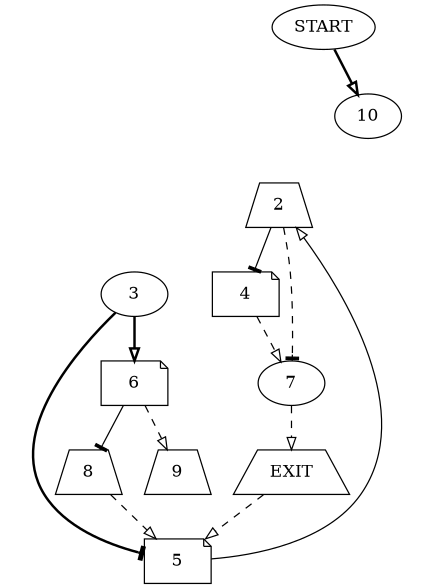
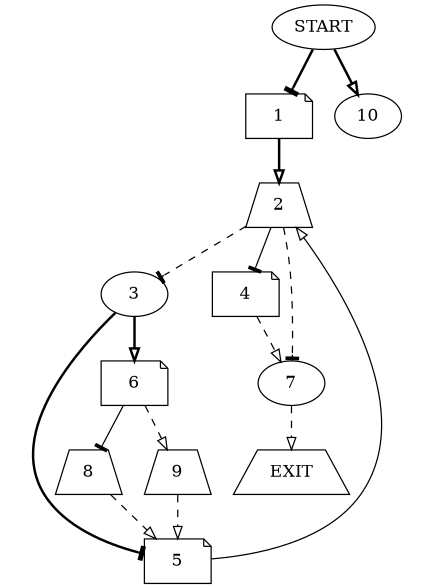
none -> (279, 116)
none -> (205, 251)
(239, 513) -> (178, 511)
